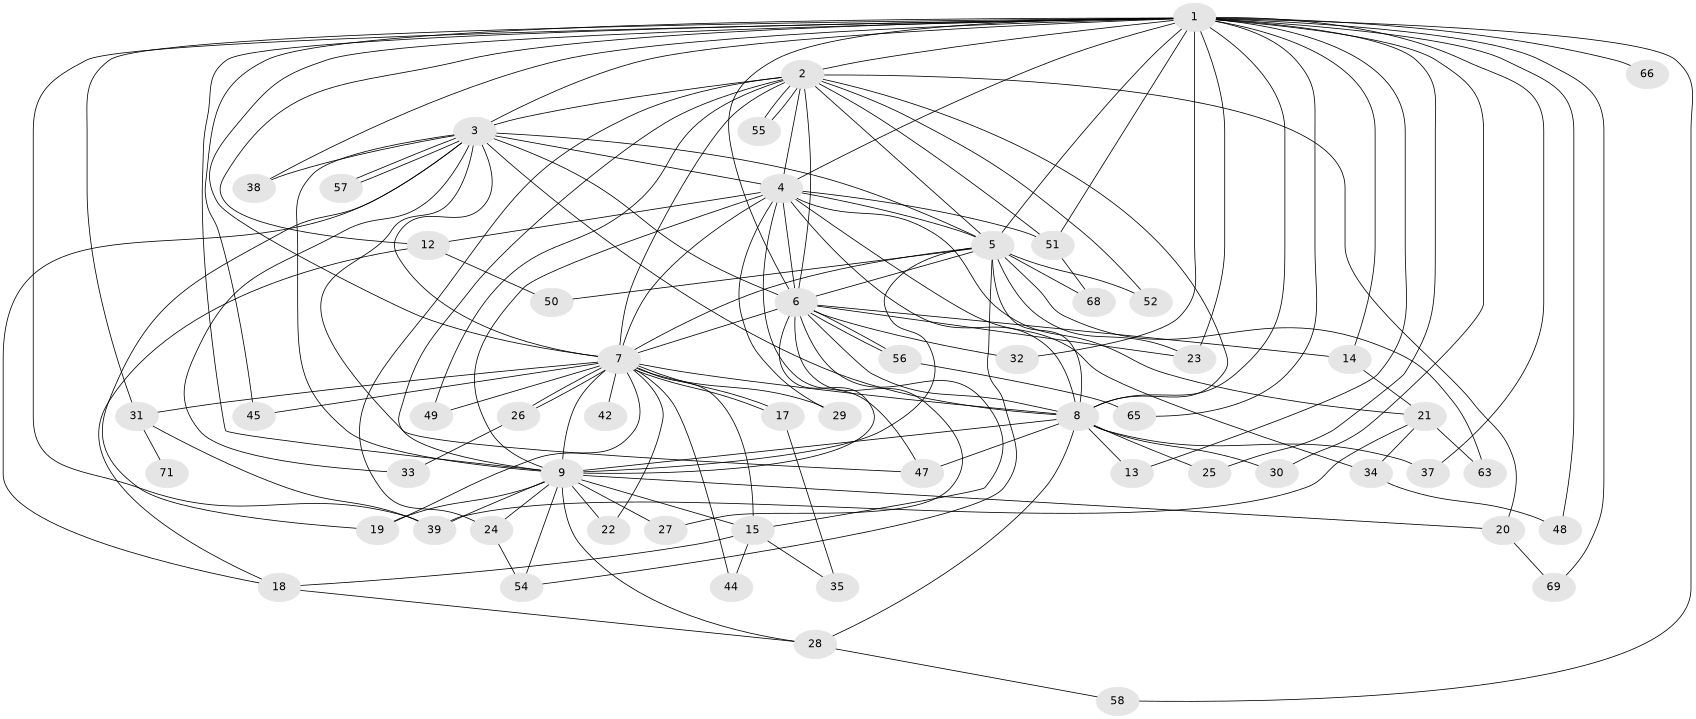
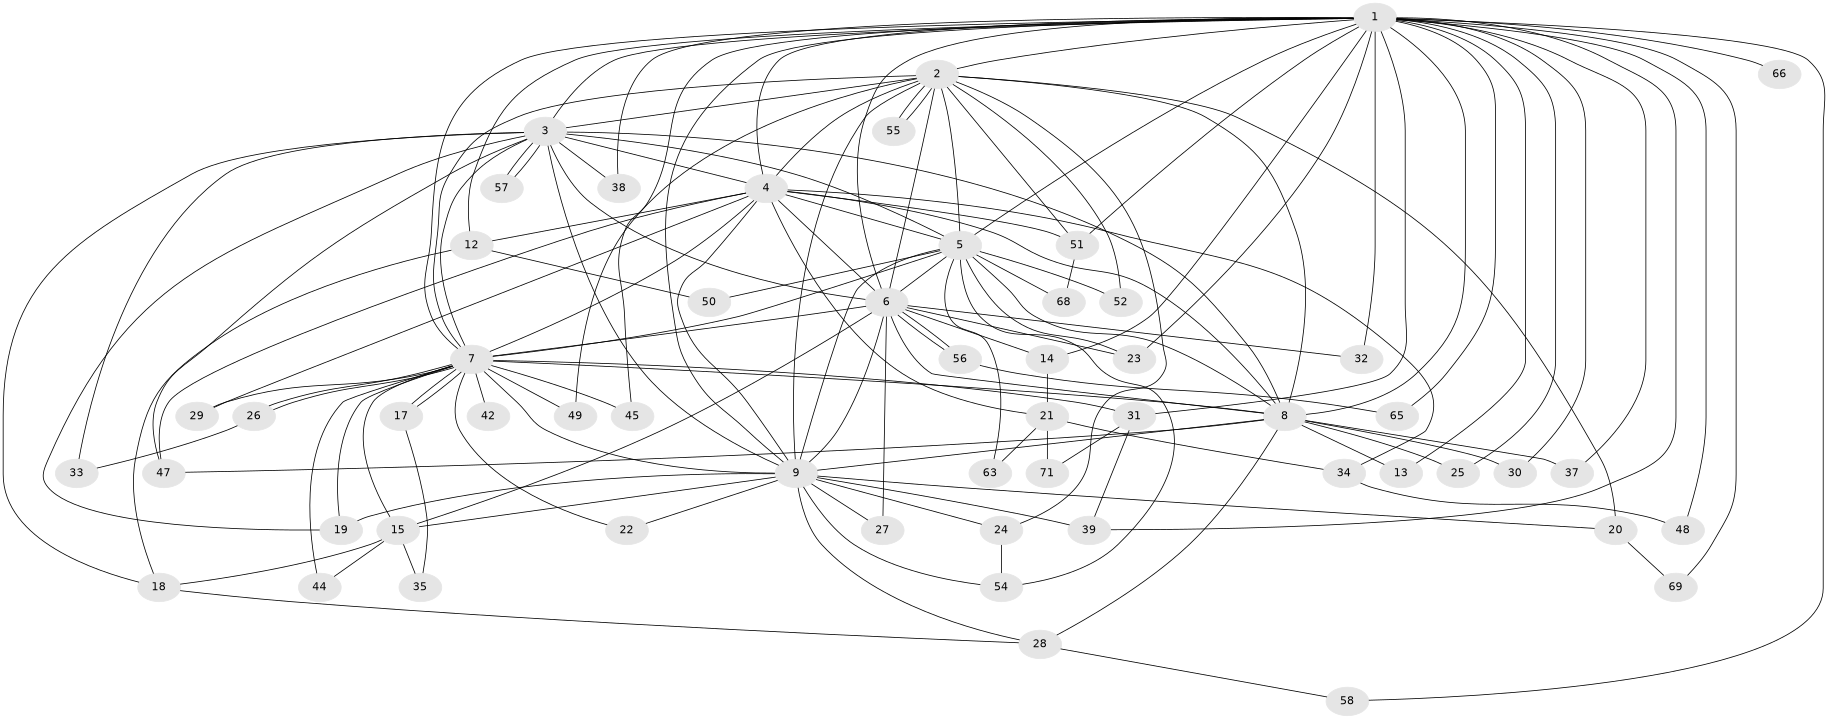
(987, 512) -> (1047, 449)
